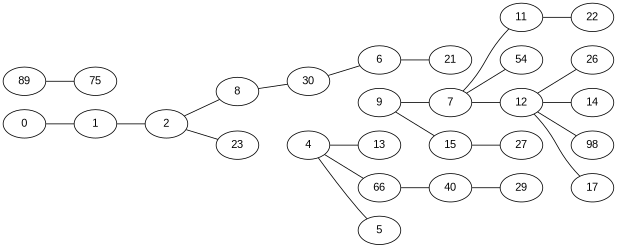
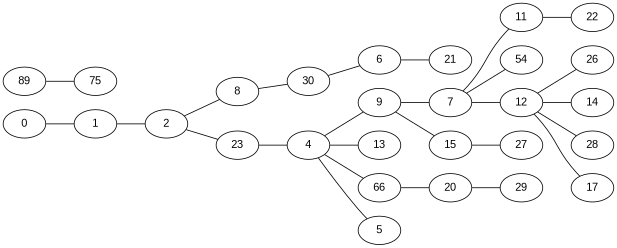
none -> (344, 124)
none -> (273, 145)
(592, 145) -> (592, 145)
(450, 188) -> (450, 188)
